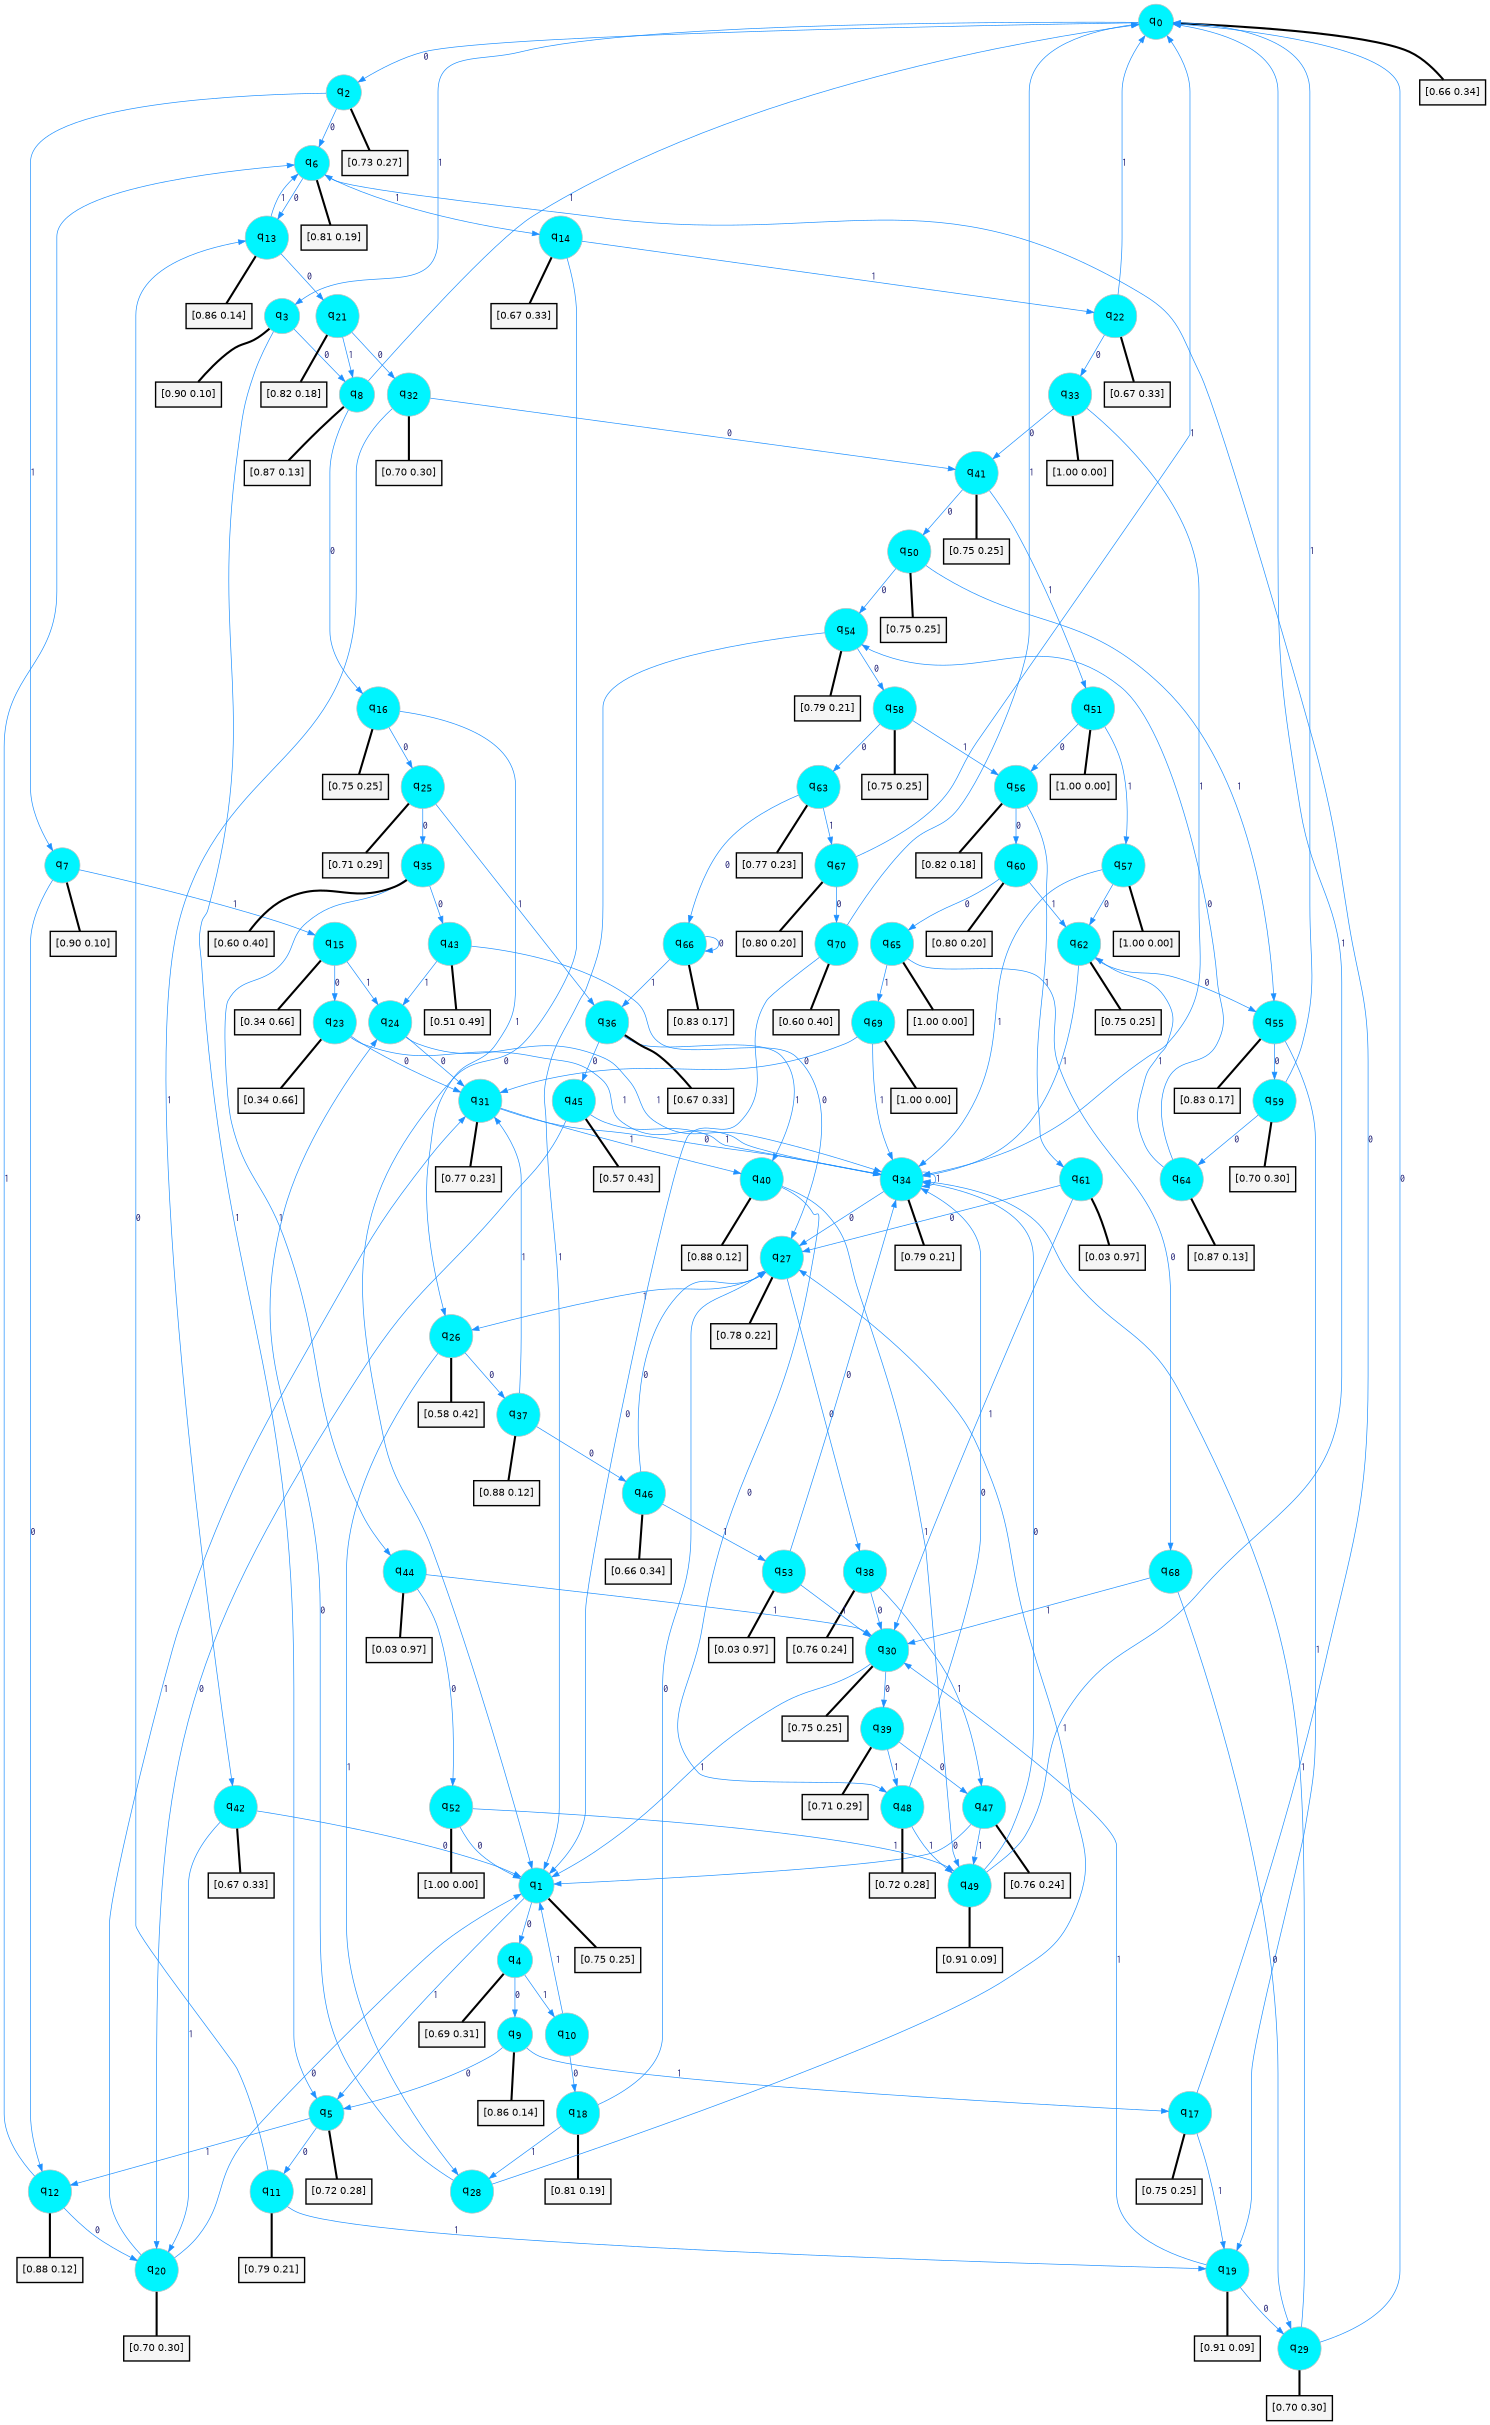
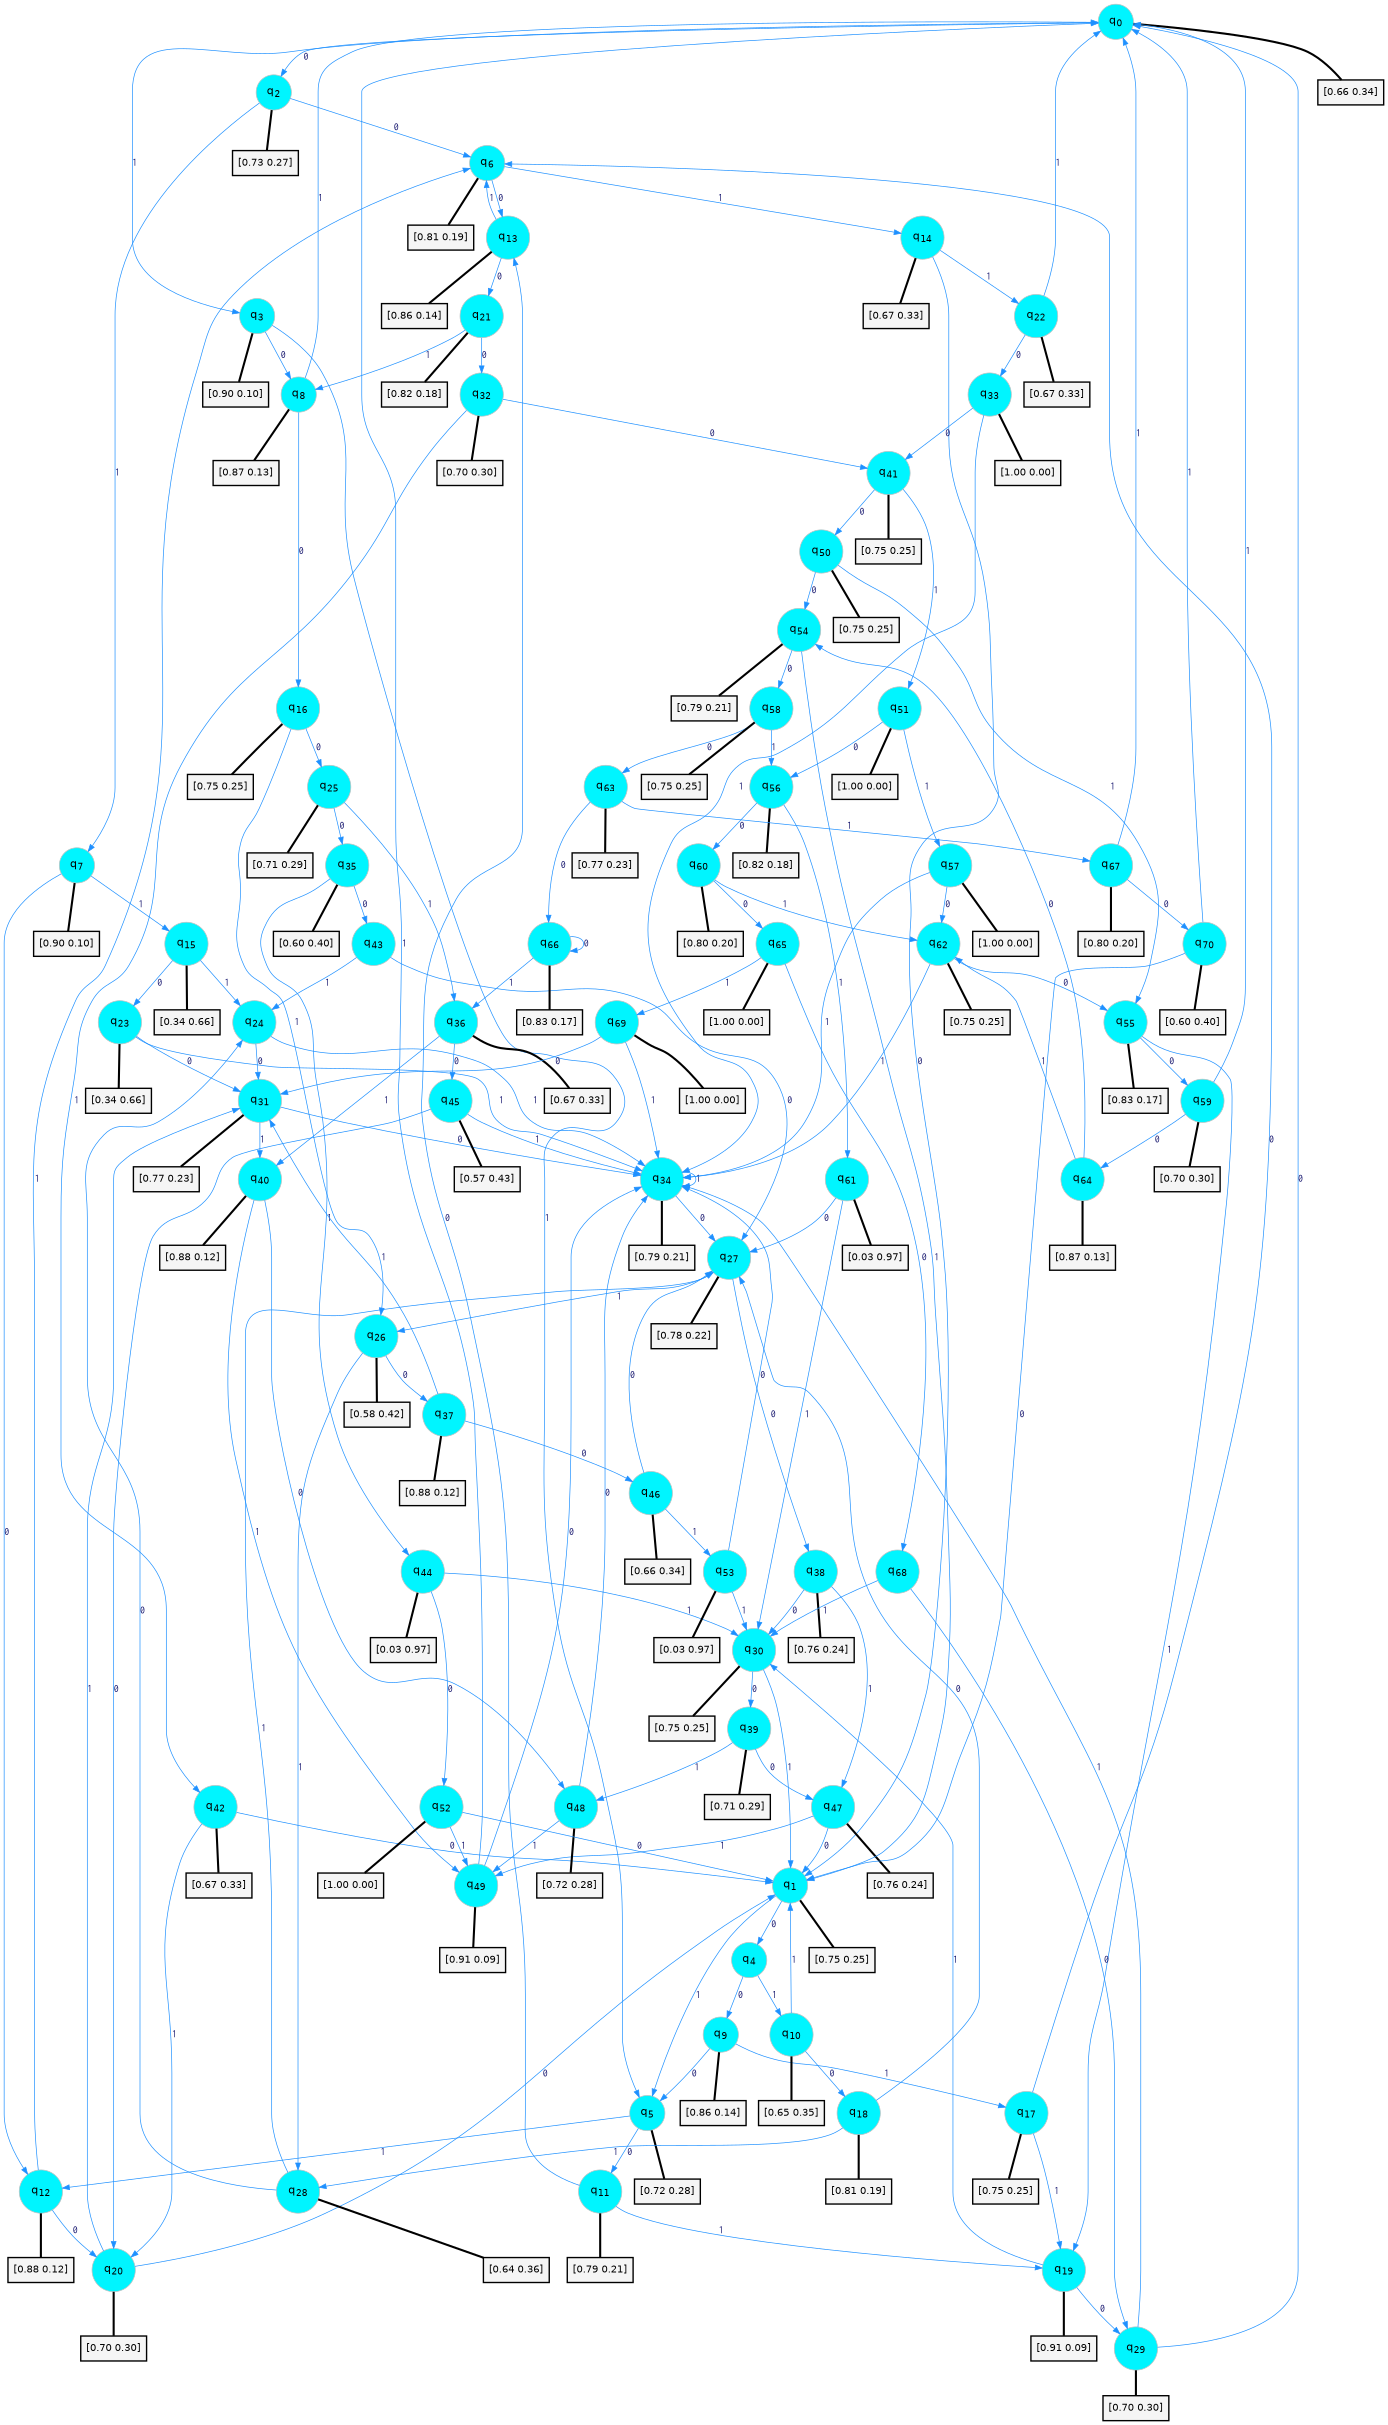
(457, 1022) -> none
(452, 2035) -> none
none -> (791, 2113)
none -> (516, 2270)
